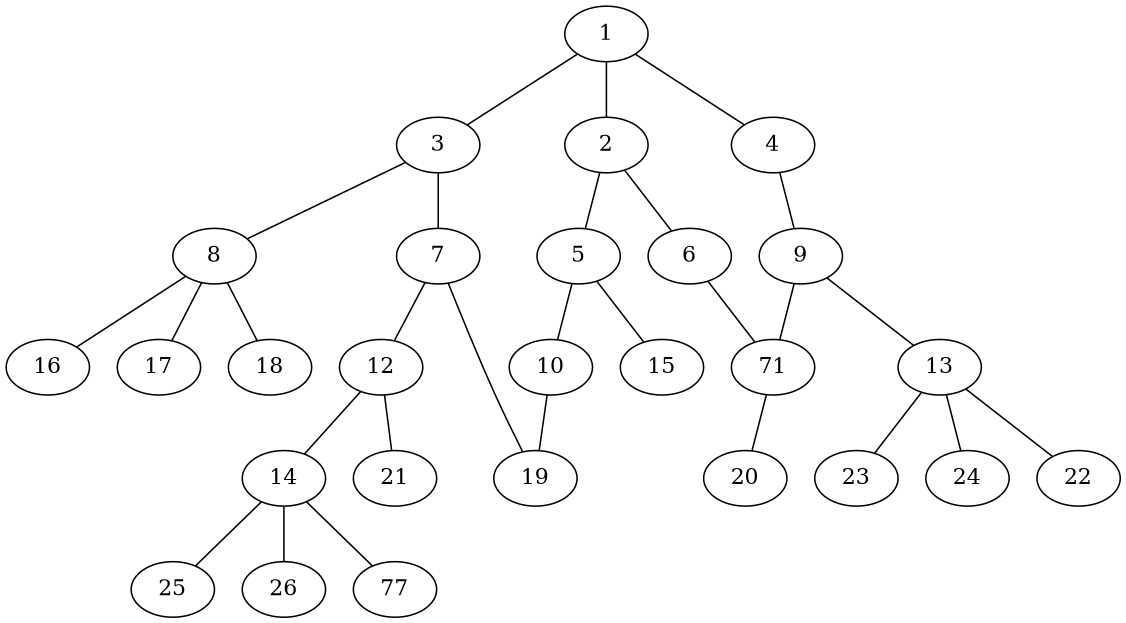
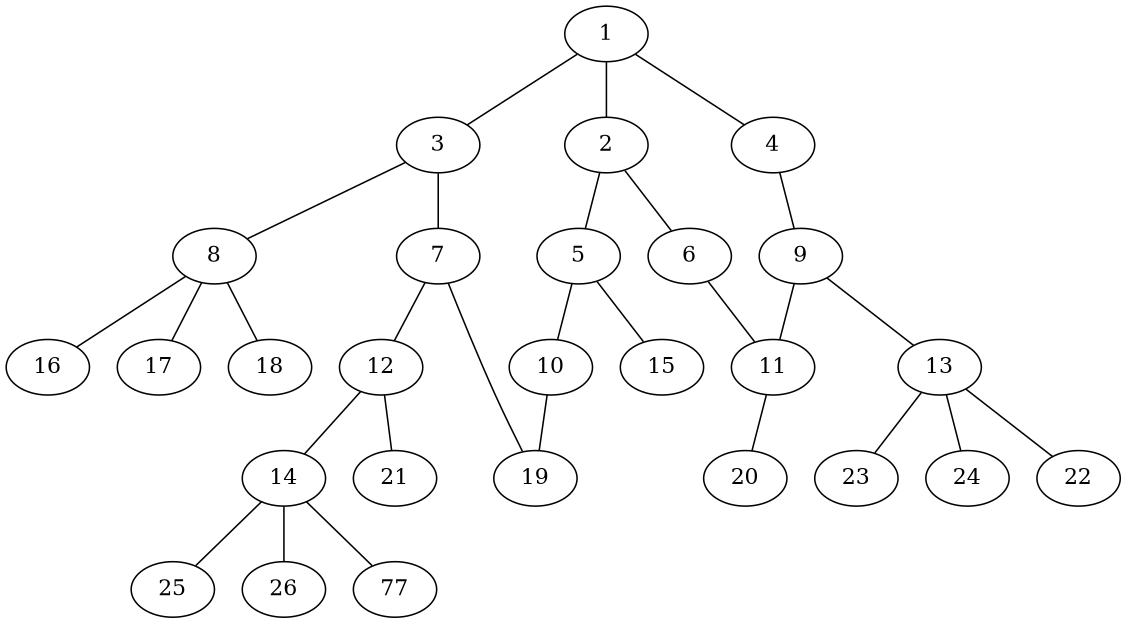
(773, 367) -> (773, 367)
